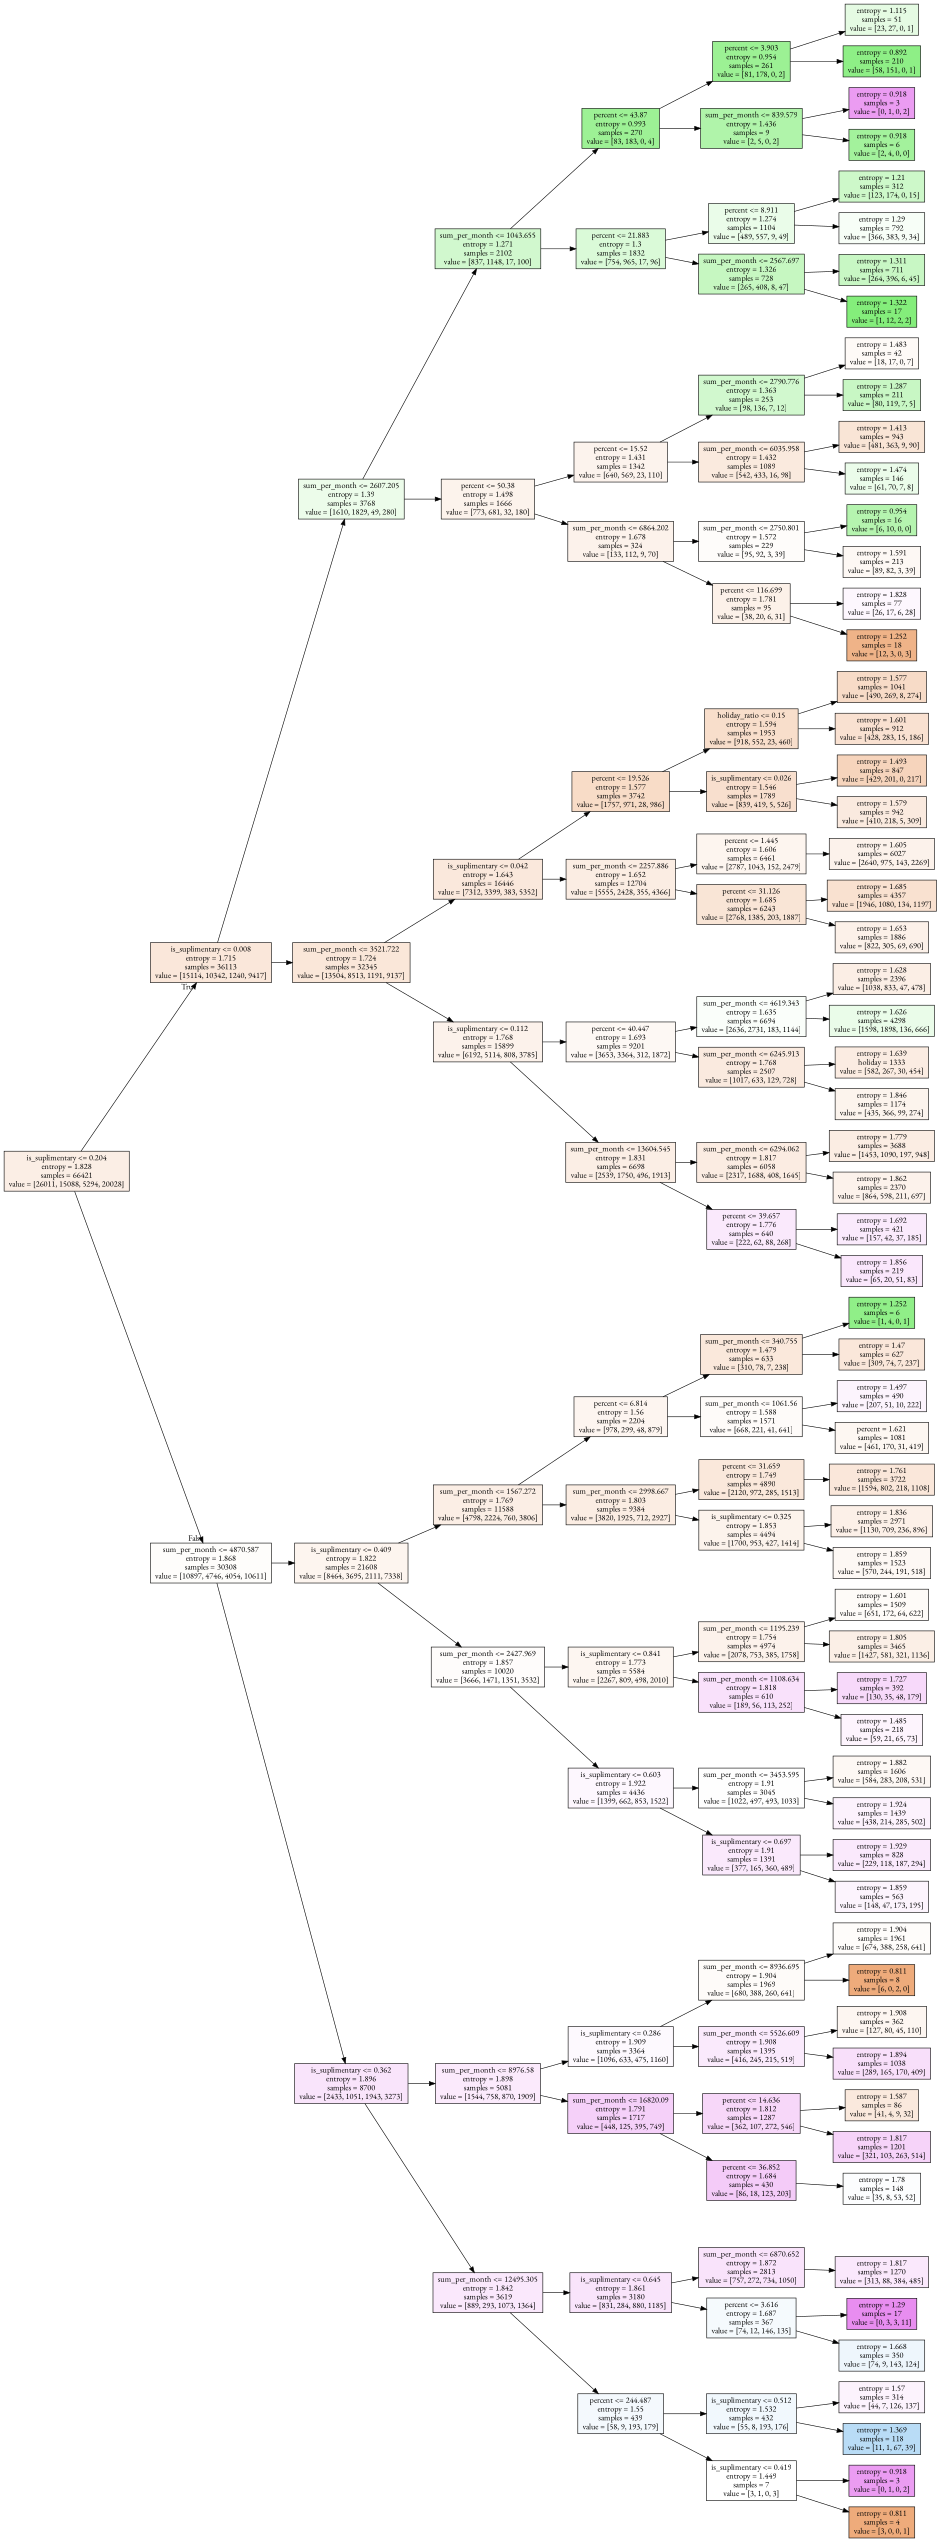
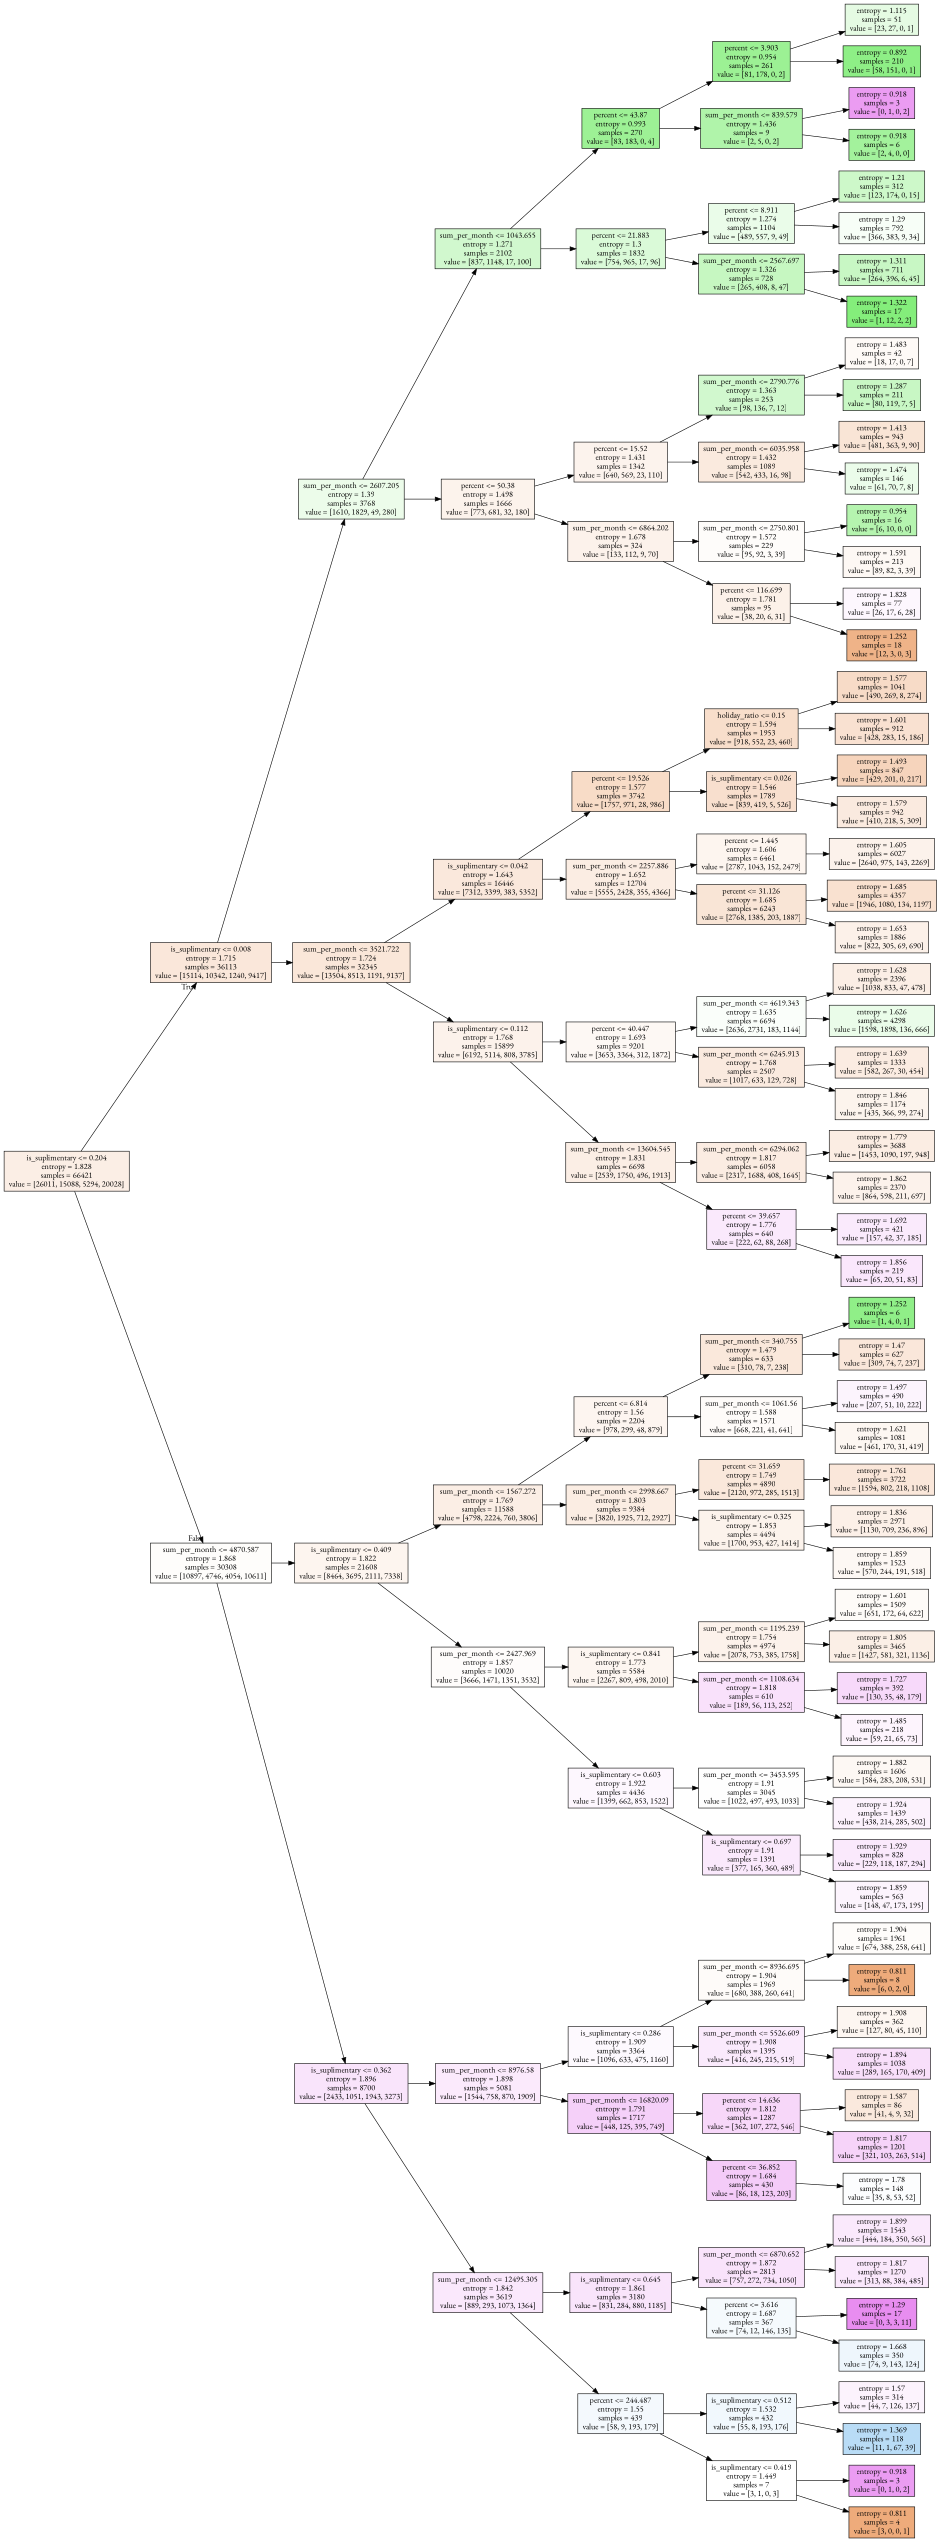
(882, 1062) -> (882, 1062)
(882, 1438) -> (882, 1438)
none -> (882, 2230)
